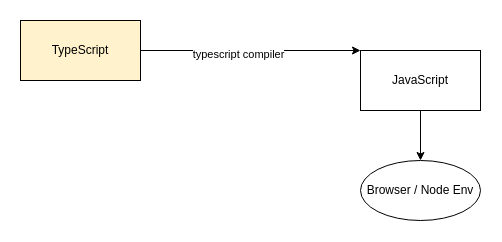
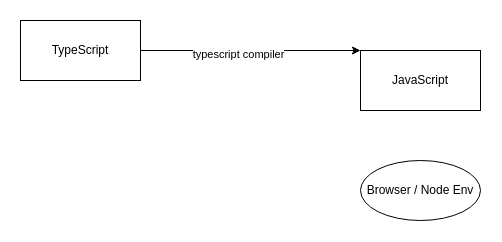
(81, 51) -> (81, 51)
(421, 132) -> none
